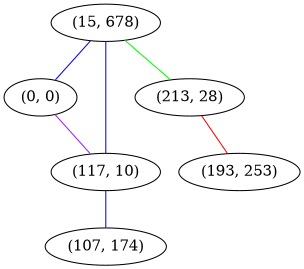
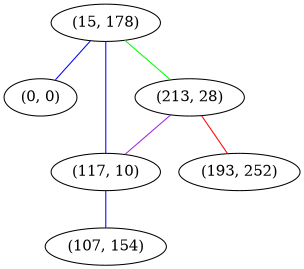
(106, 23) -> (106, 23)
(73, 134) -> (148, 135)
(239, 172) -> (239, 172)
(106, 247) -> (106, 247)
